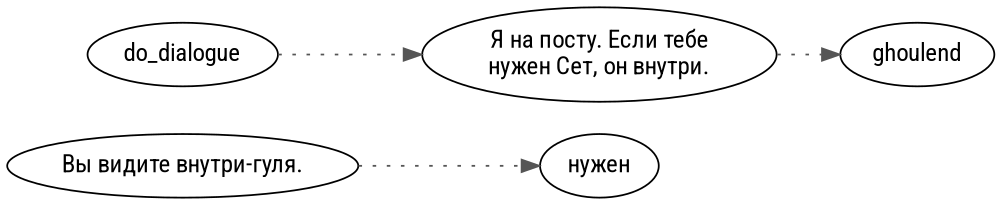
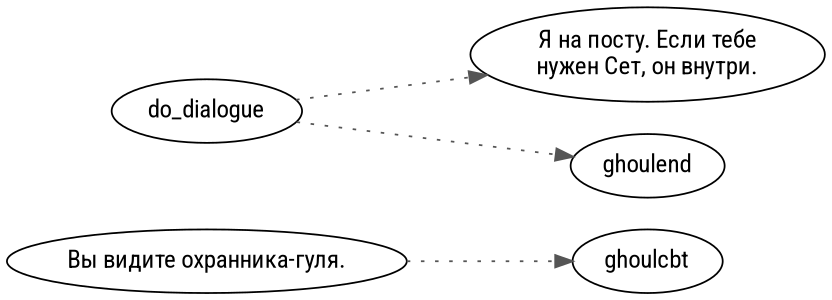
(799, 55) -> (426, 138)
(183, 166) -> (207, 261)
(599, 166) -> (648, 261)
